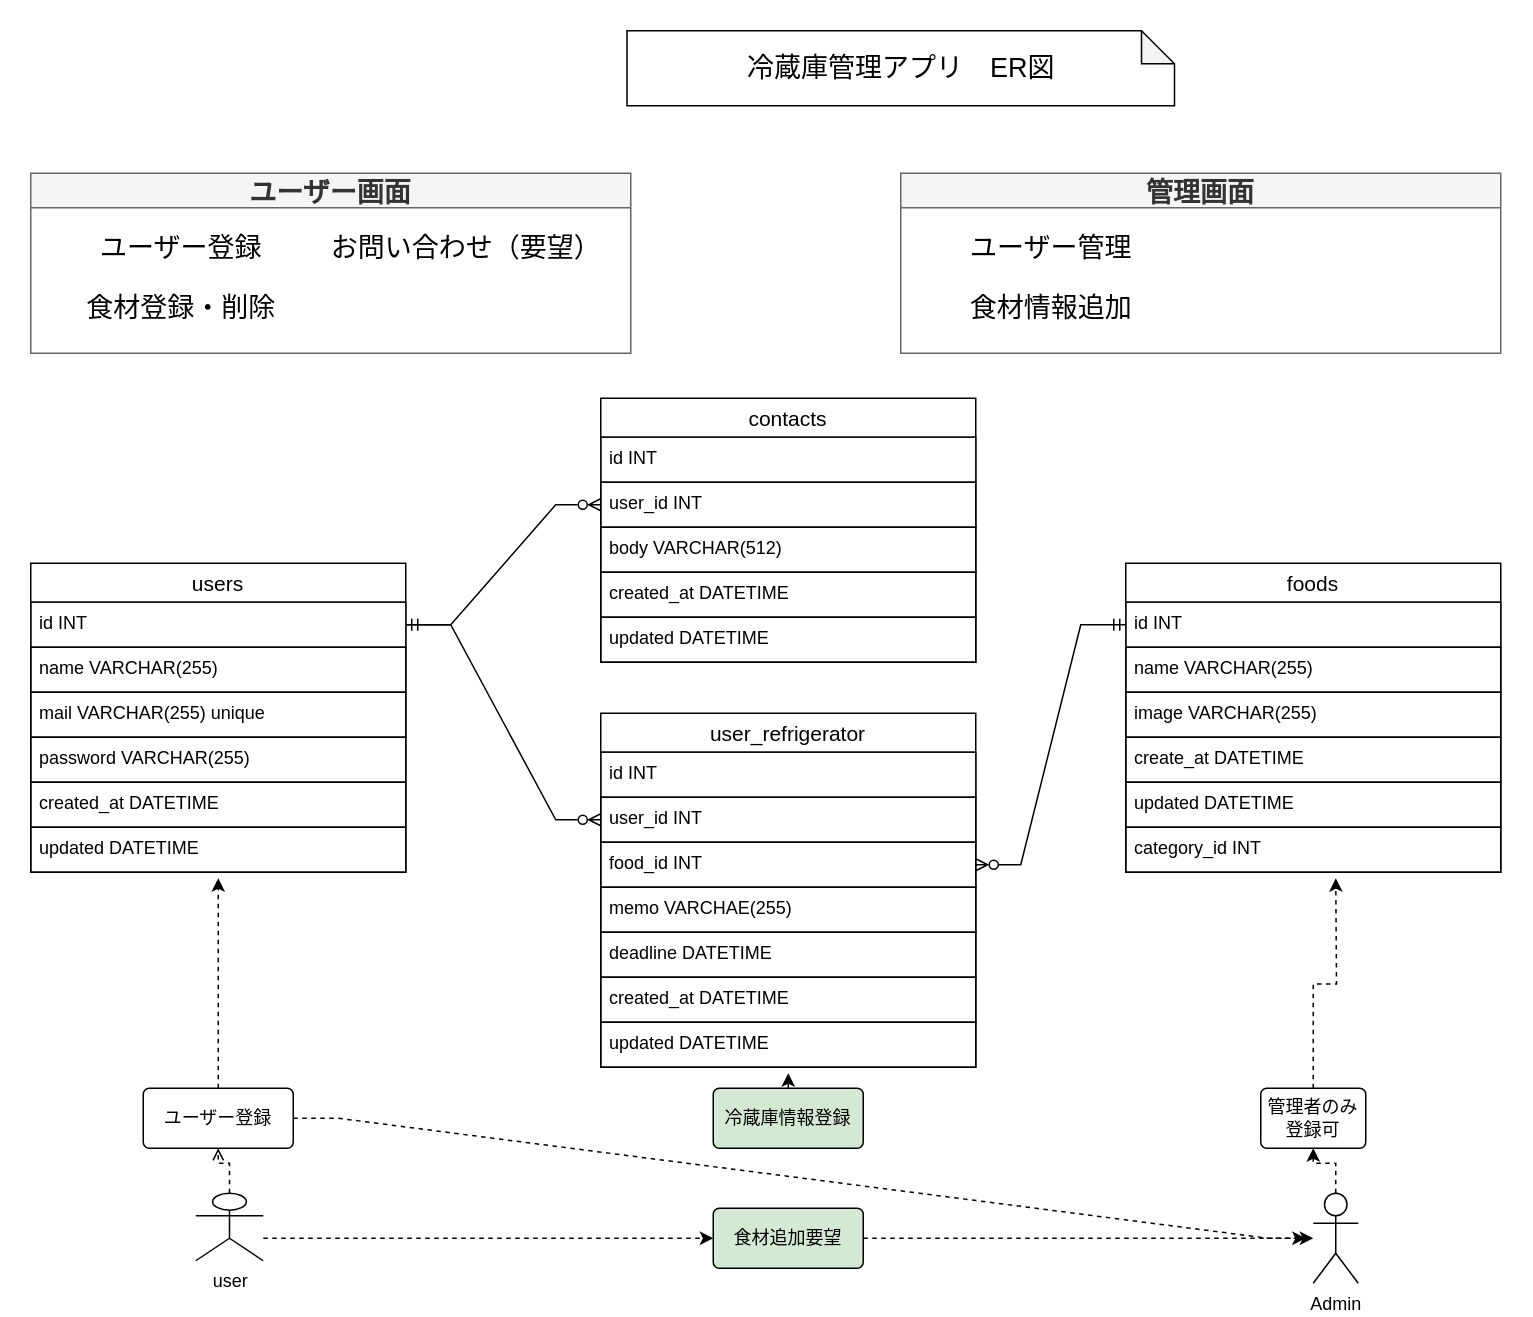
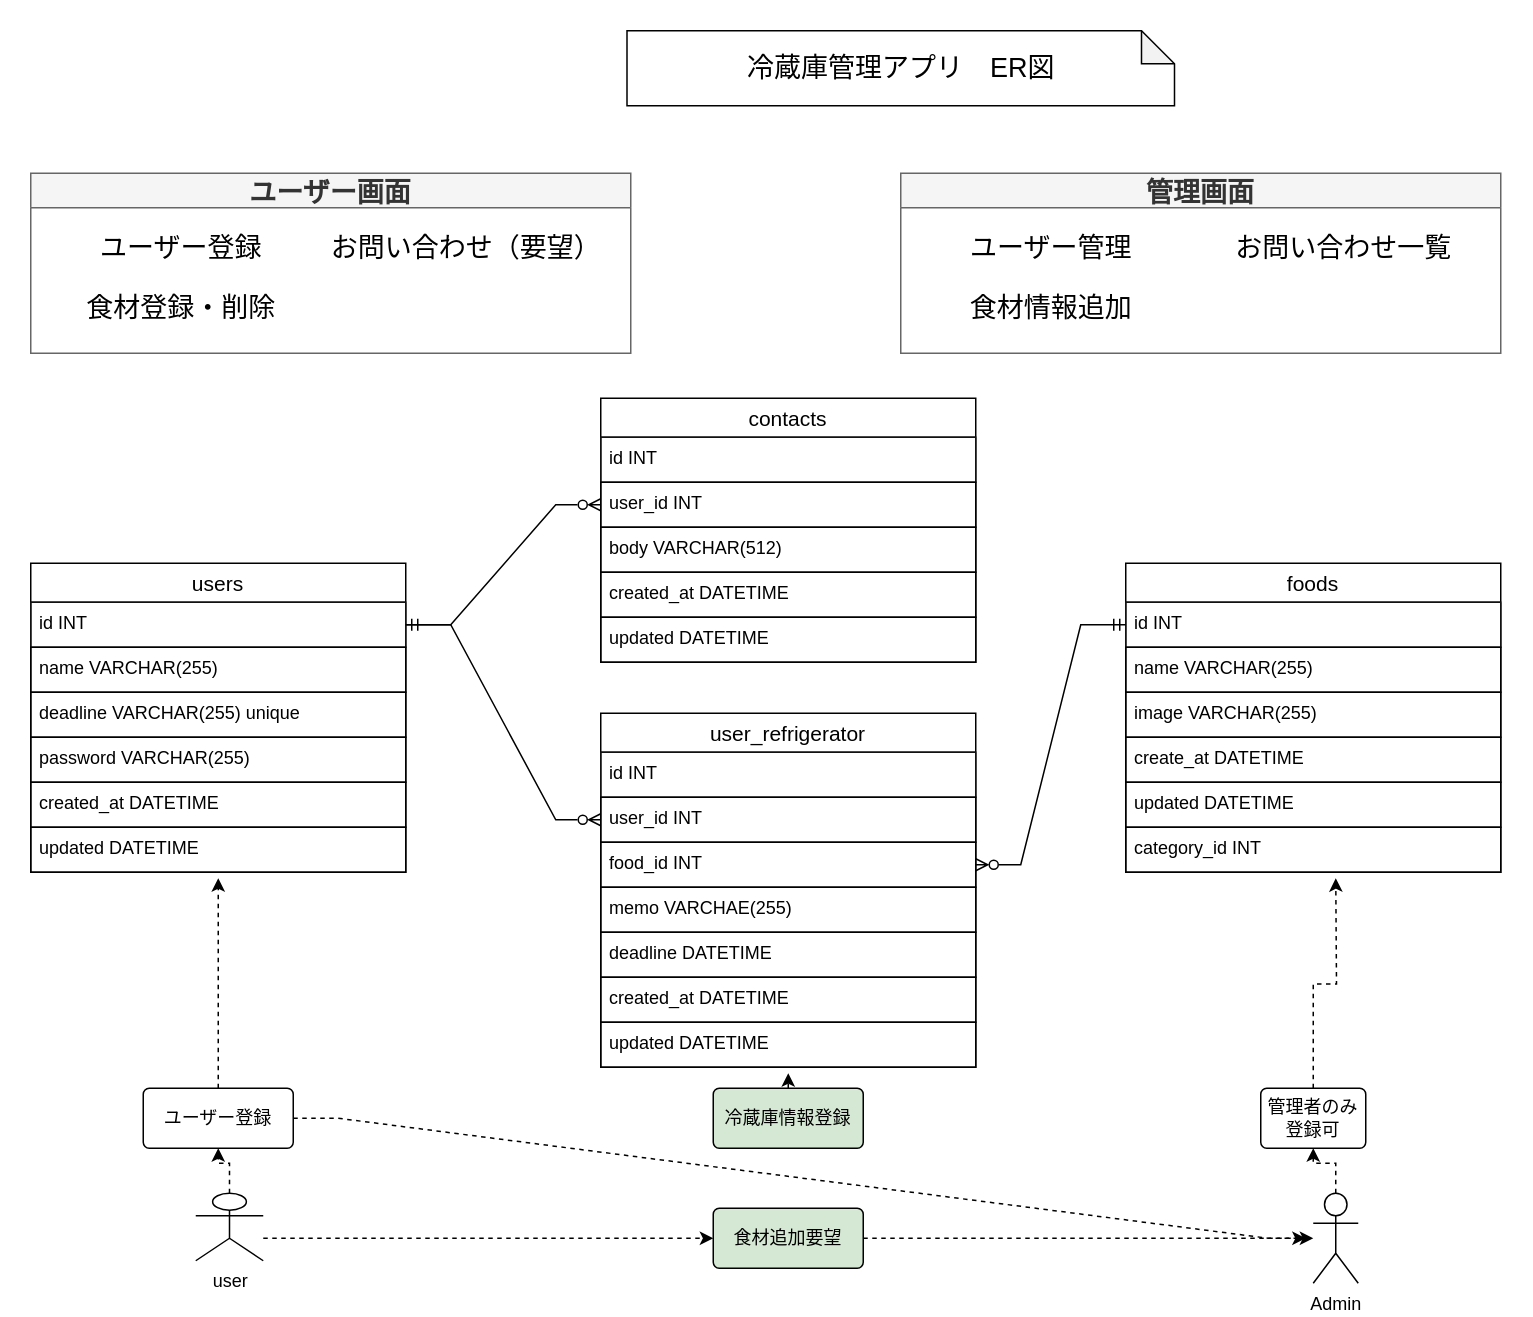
none -> (1343, 248)
(148, 713) -> (168, 713)
(218, 1161) -> (222, 1163)
